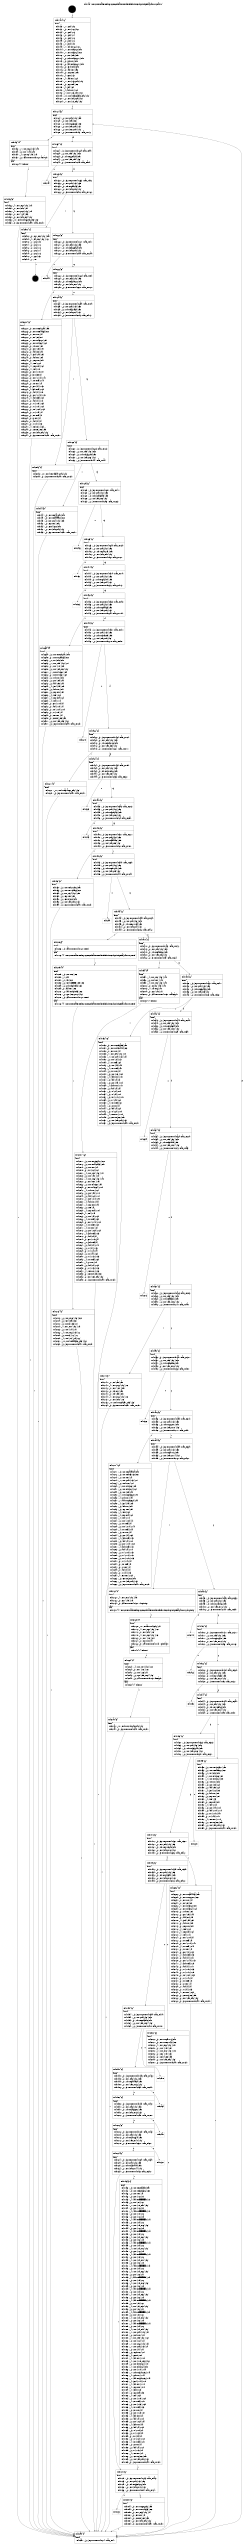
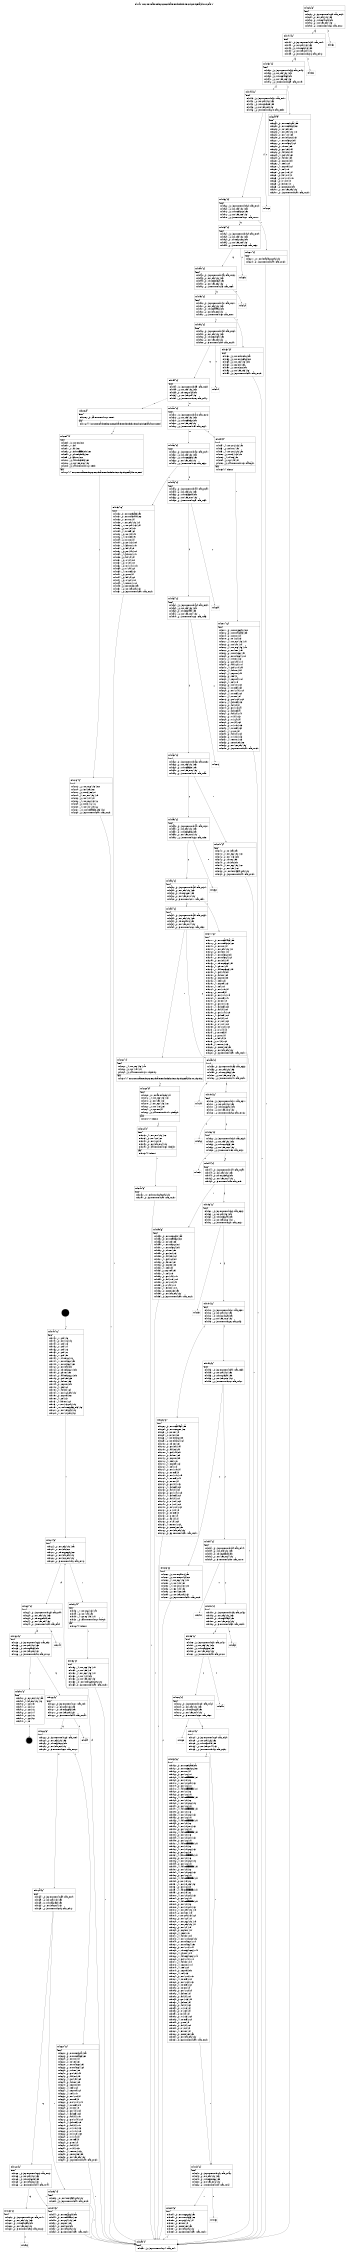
(102, 520) -> none
